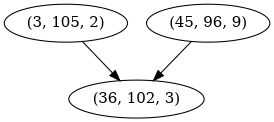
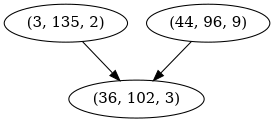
(66, 23) -> (66, 23)
(208, 23) -> (208, 23)
